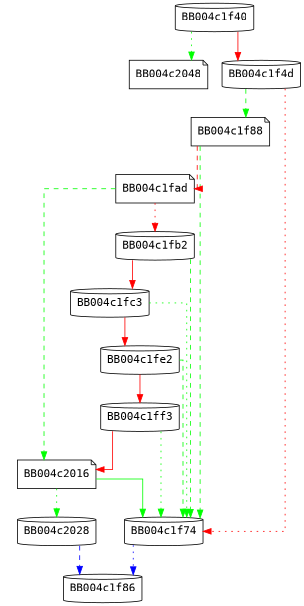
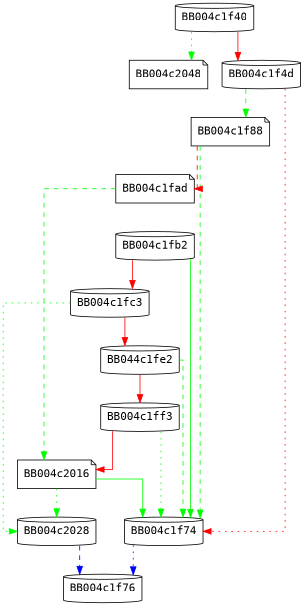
(155, 213) -> none
(140, 360) -> (140, 360)
(191, 384) -> (191, 384)
(187, 387) -> (3, 387)
(103, 588) -> (103, 588)
